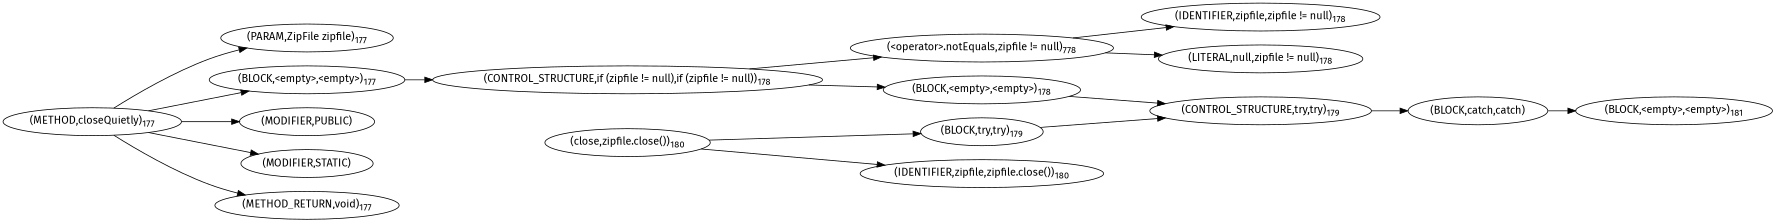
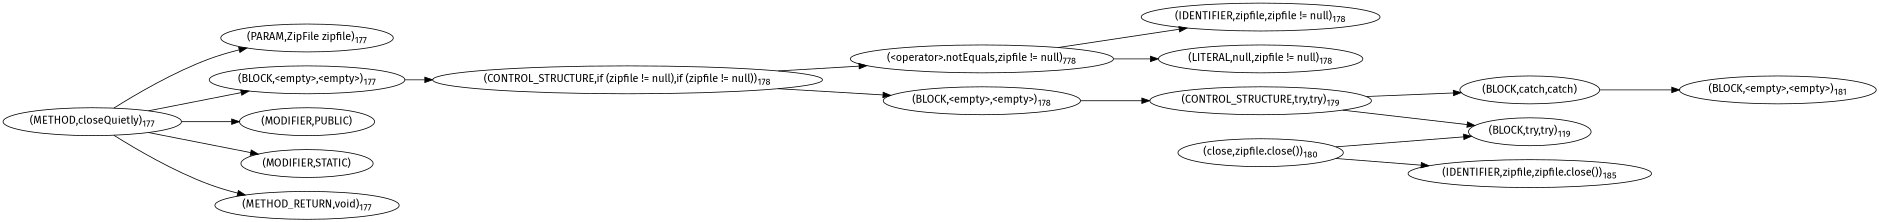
(1099, 123) -> (1405, 117)
(1016, 131) -> (1564, 131)
(1062, 172) -> (1610, 172)
